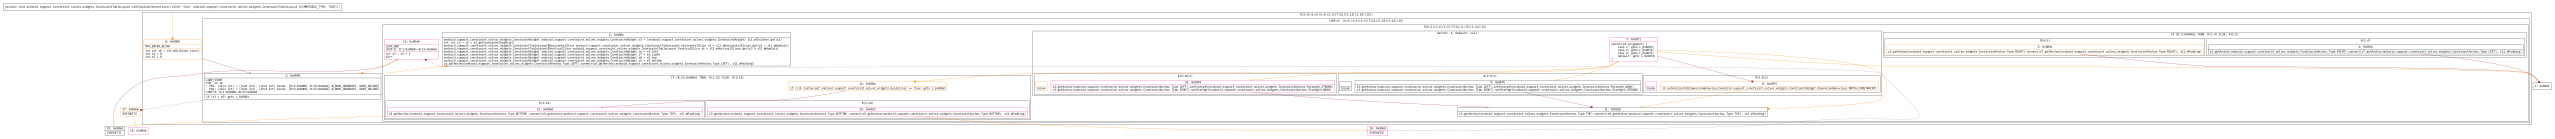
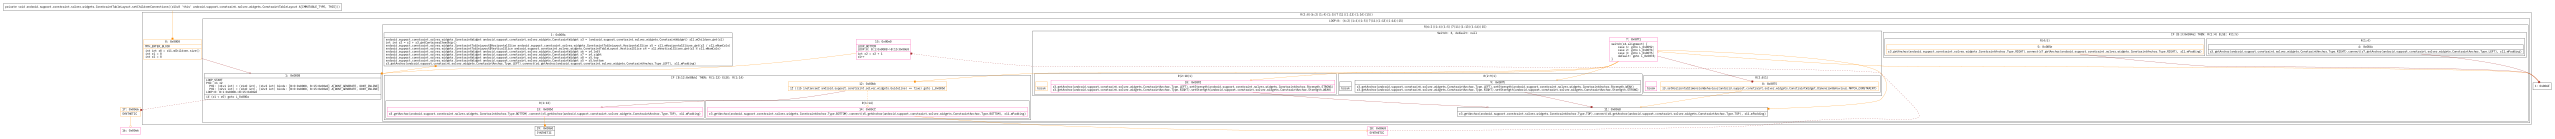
(392, 46) -> (867, 46)
(234, 71) -> none
(257, 120) -> (545, 120)
